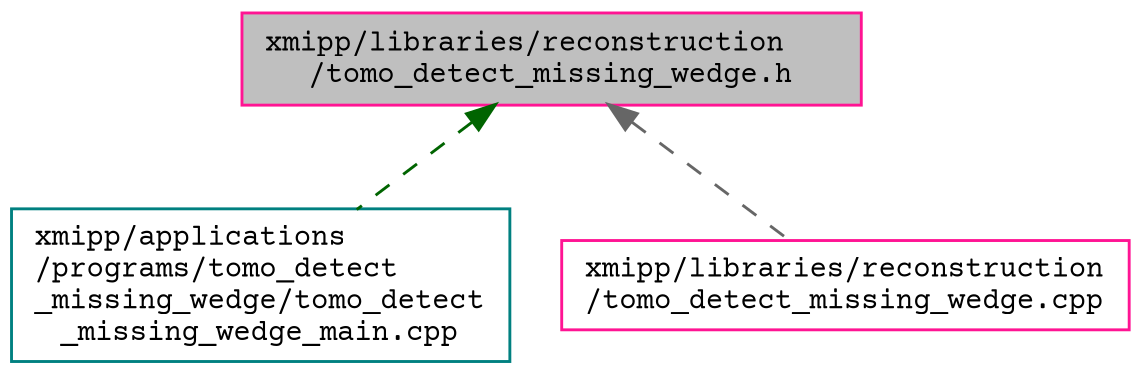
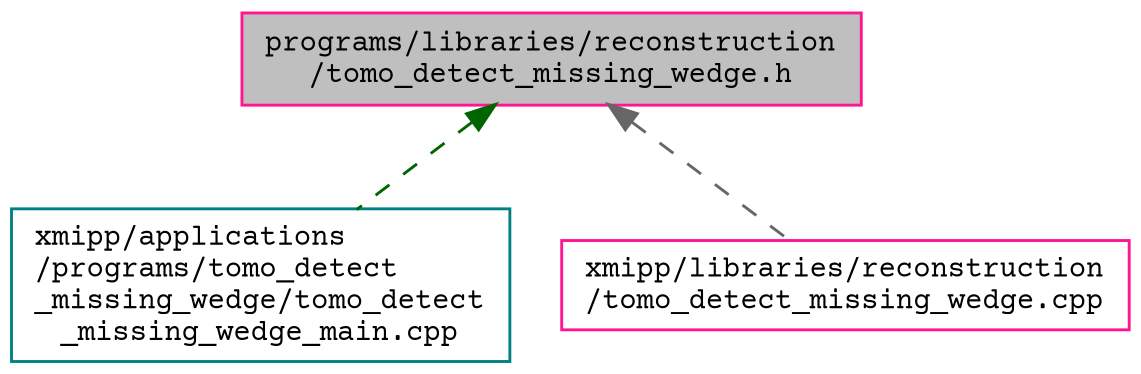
(552, 59) -> (552, 59)
